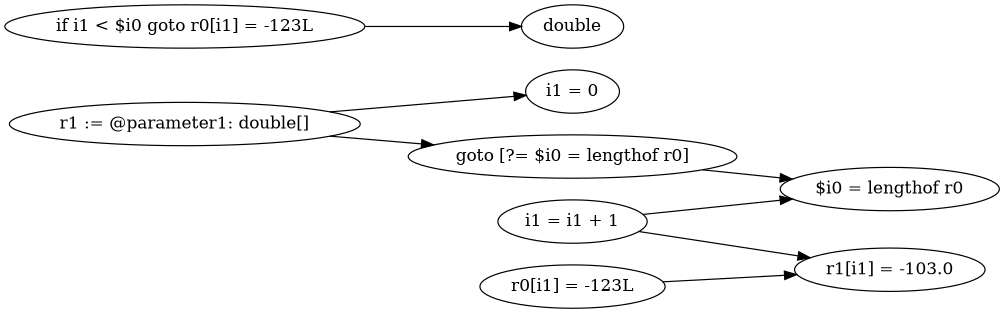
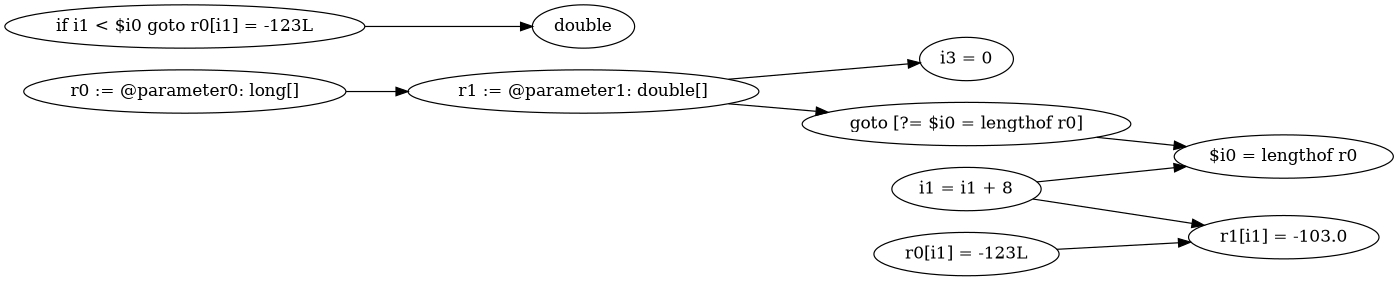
none -> (185, 92)
(573, 92) -> (967, 59)
(573, 222) -> (967, 189)
